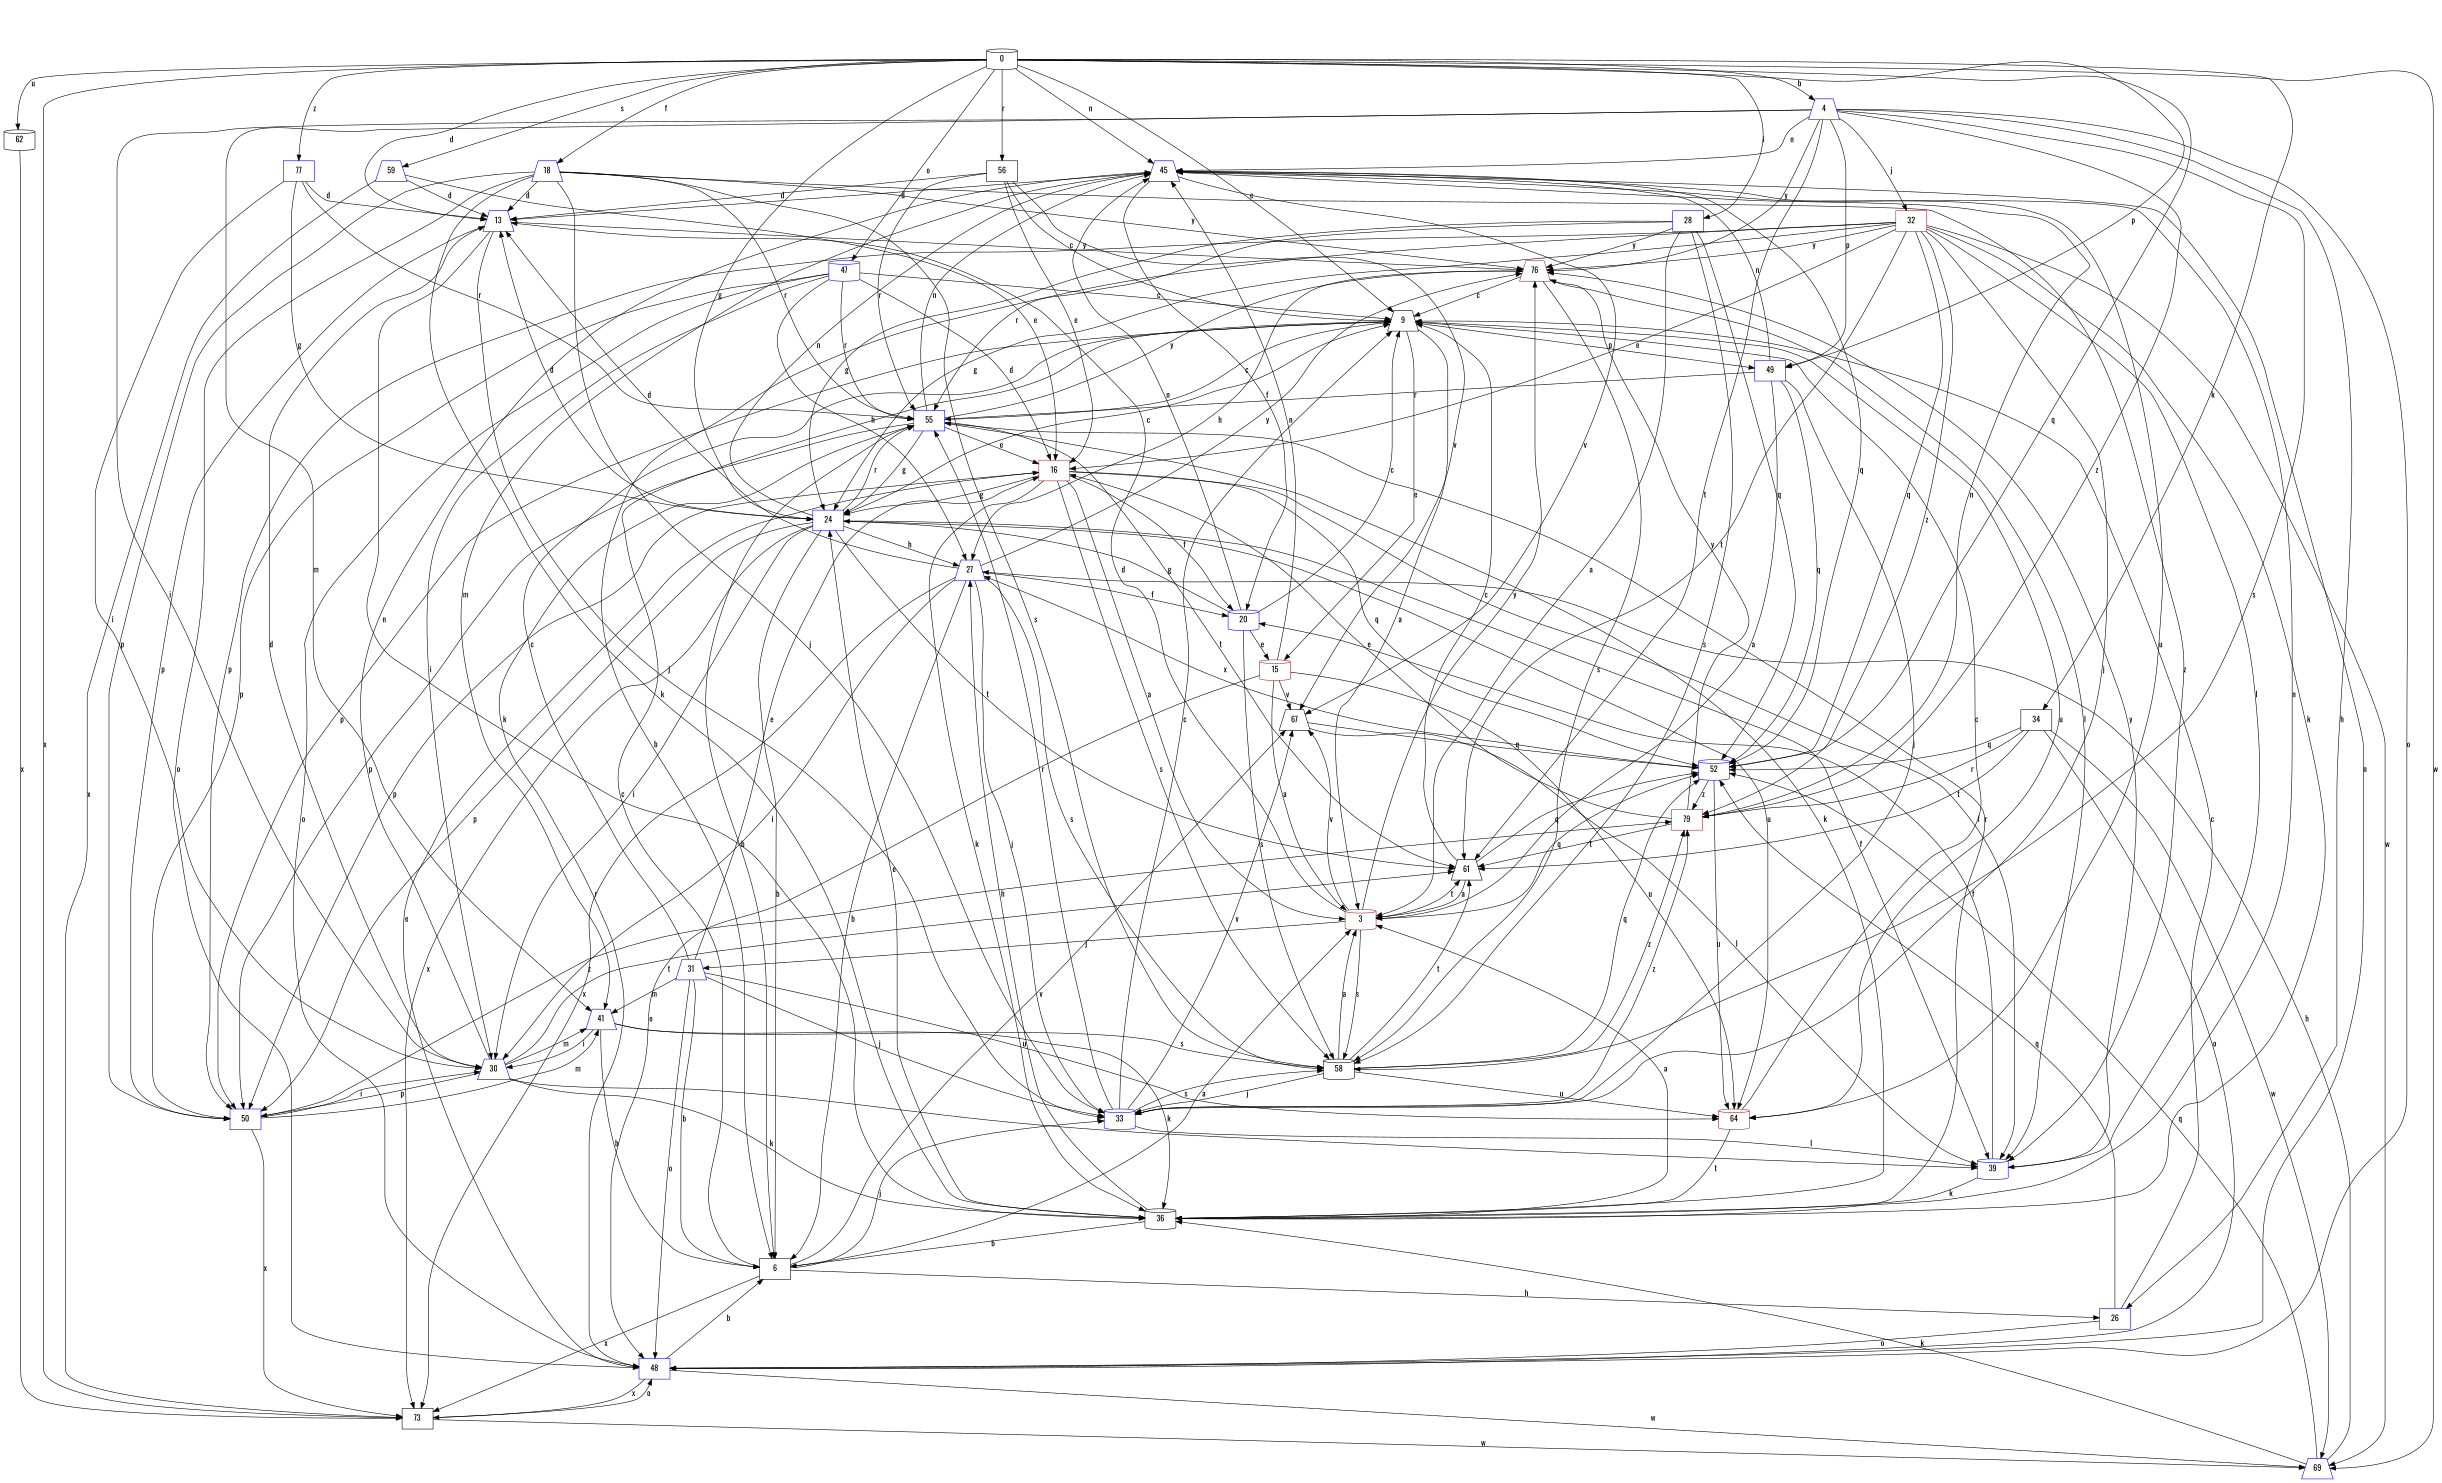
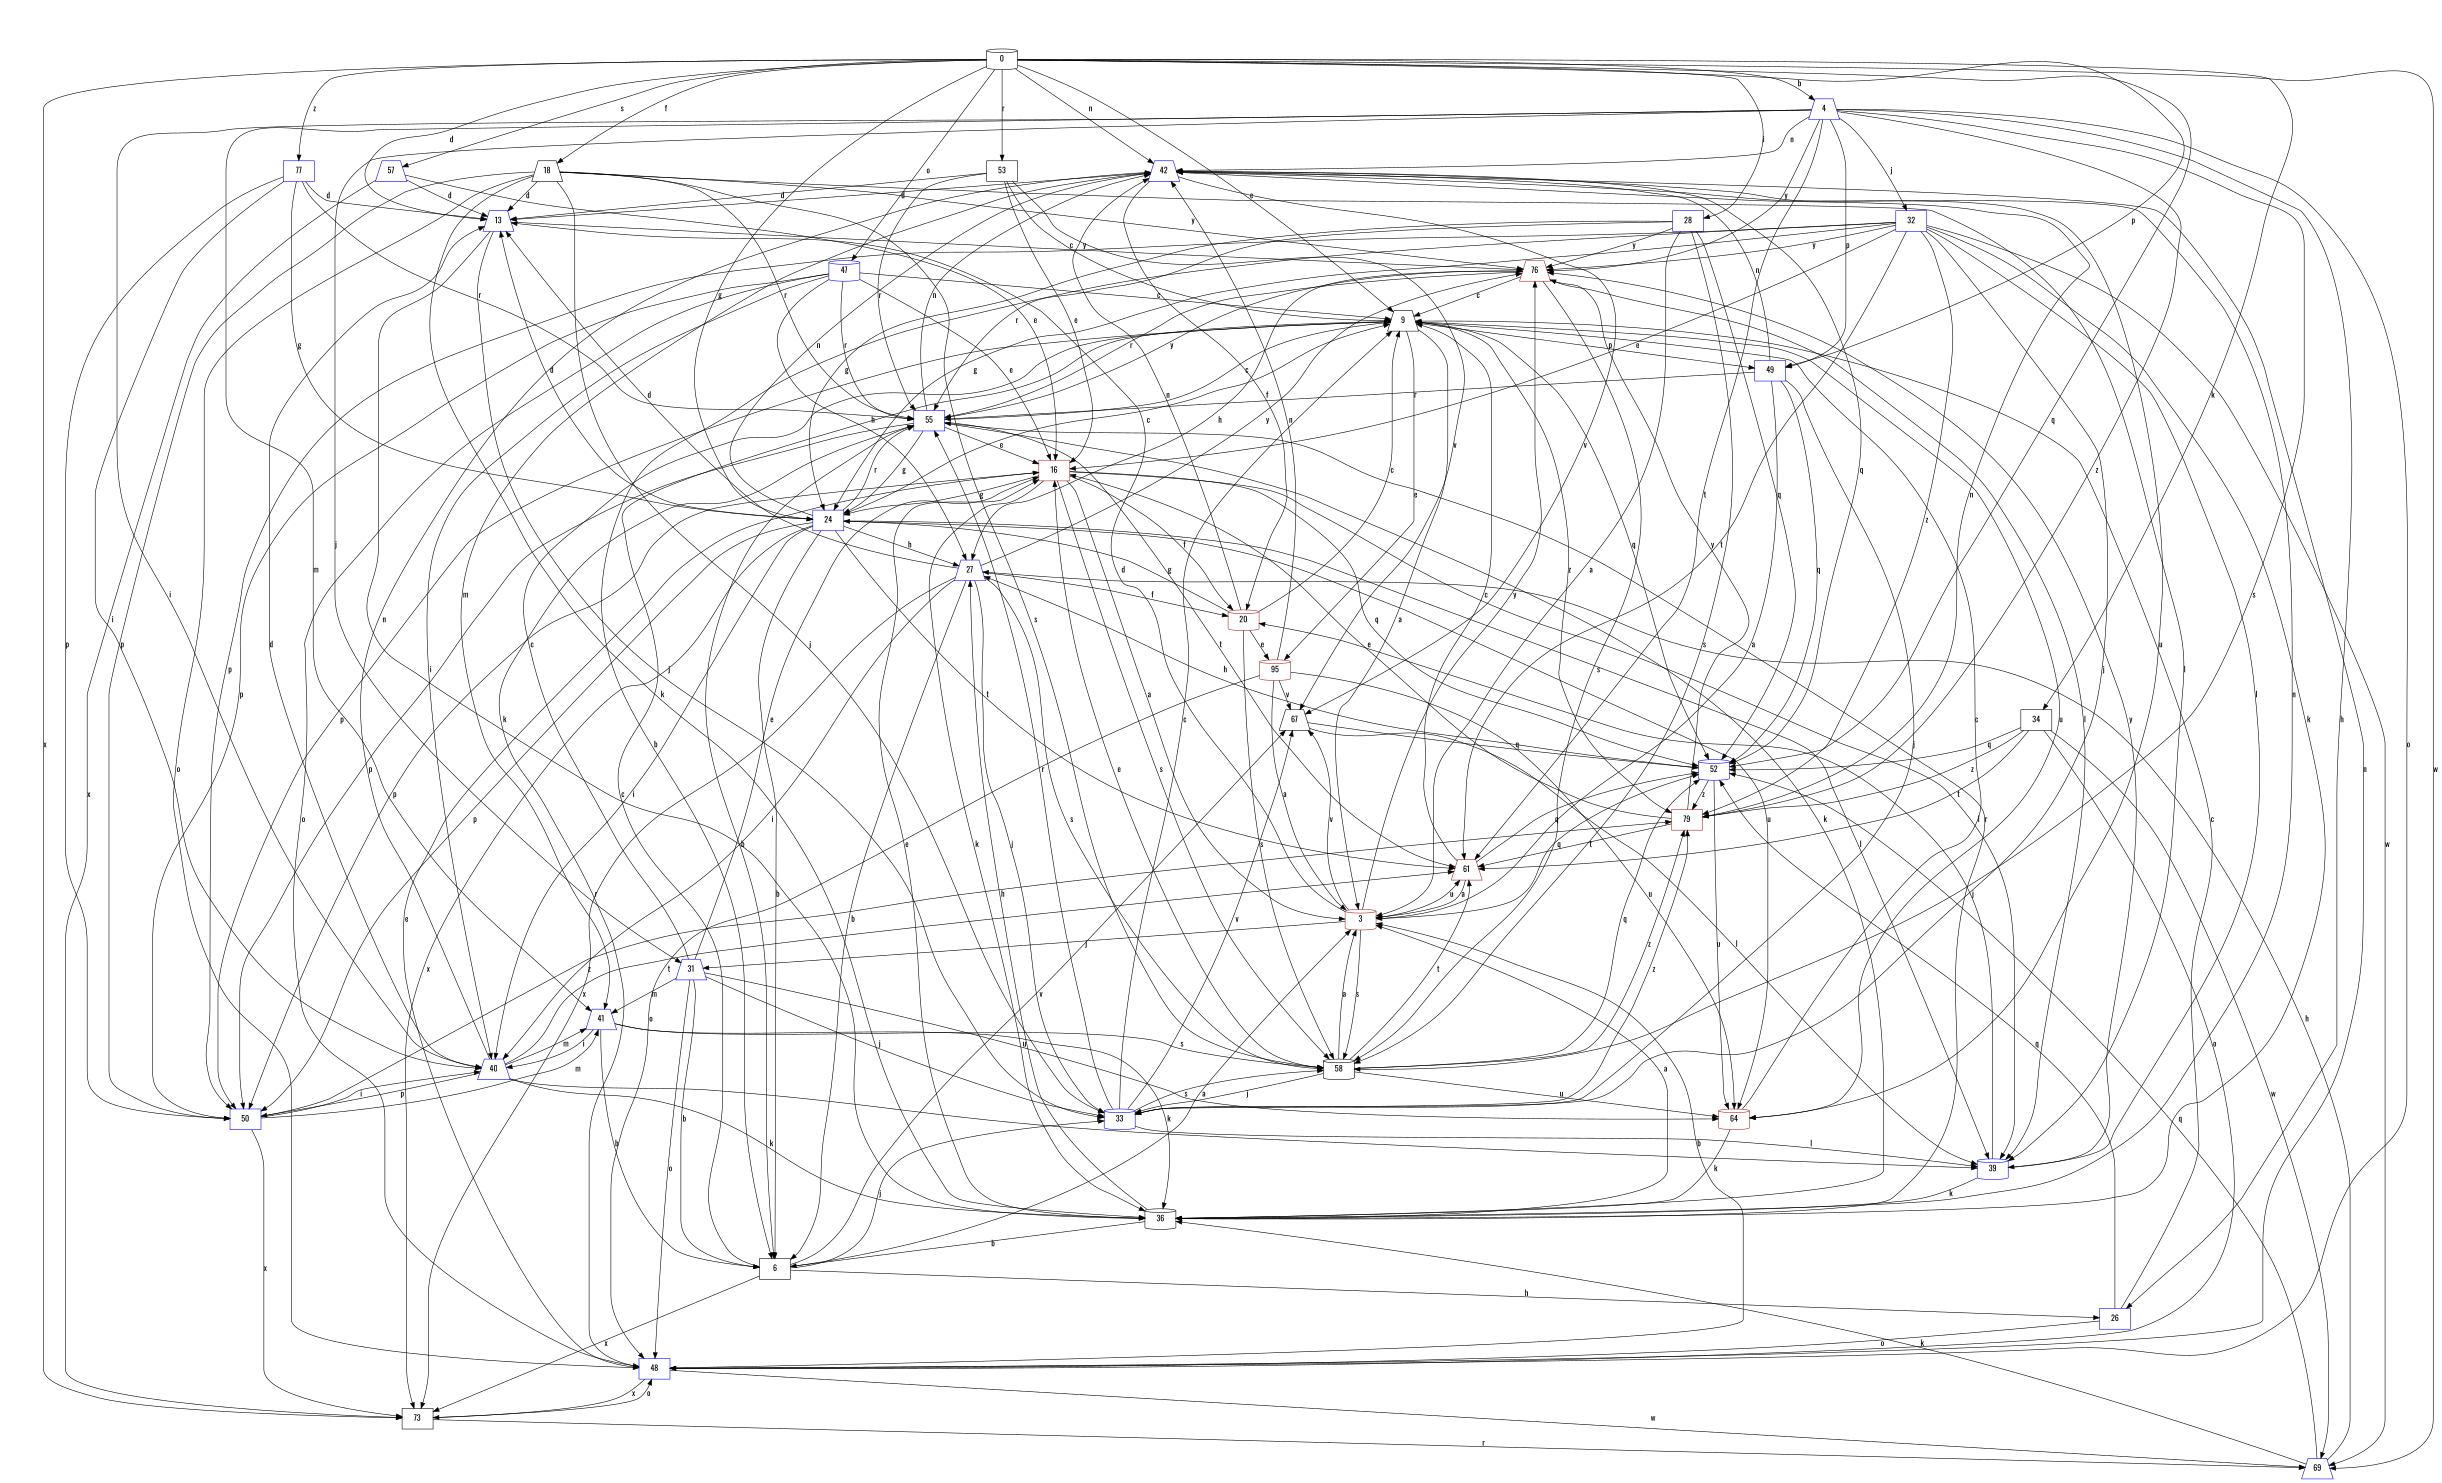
(20, 140) -> none
none -> (613, 143)
(391, 171) -> (391, 171)
(547, 171) -> (547, 171)
(1002, 171) -> (1002, 171)
(1164, 171) -> (1164, 171)
(1911, 221) -> (1911, 221)
none -> (1224, 300)
(1012, 371) -> (1012, 371)
(1893, 532) -> (1612, 493)
none -> (1568, 535)
(1244, 620) -> (1244, 620)
(165, 638) -> (65, 657)
(1226, 670) -> (1226, 670)
(1275, 670) -> (1275, 670)
(2185, 670) -> (2185, 670)
(1972, 770) -> (1972, 770)
none -> (1130, 813)
(1861, 845) -> (1861, 845)
(1467, 870) -> (1467, 870)
(1452, 895) -> (1452, 895)
(1973, 895) -> (1973, 895)
(897, 962) -> (909, 872)
(494, 1069) -> (494, 1069)
(1716, 1169) -> (1716, 1169)
(712, 1321) -> (1511, 1343)
(1484, 1444) -> (1484, 1444)
